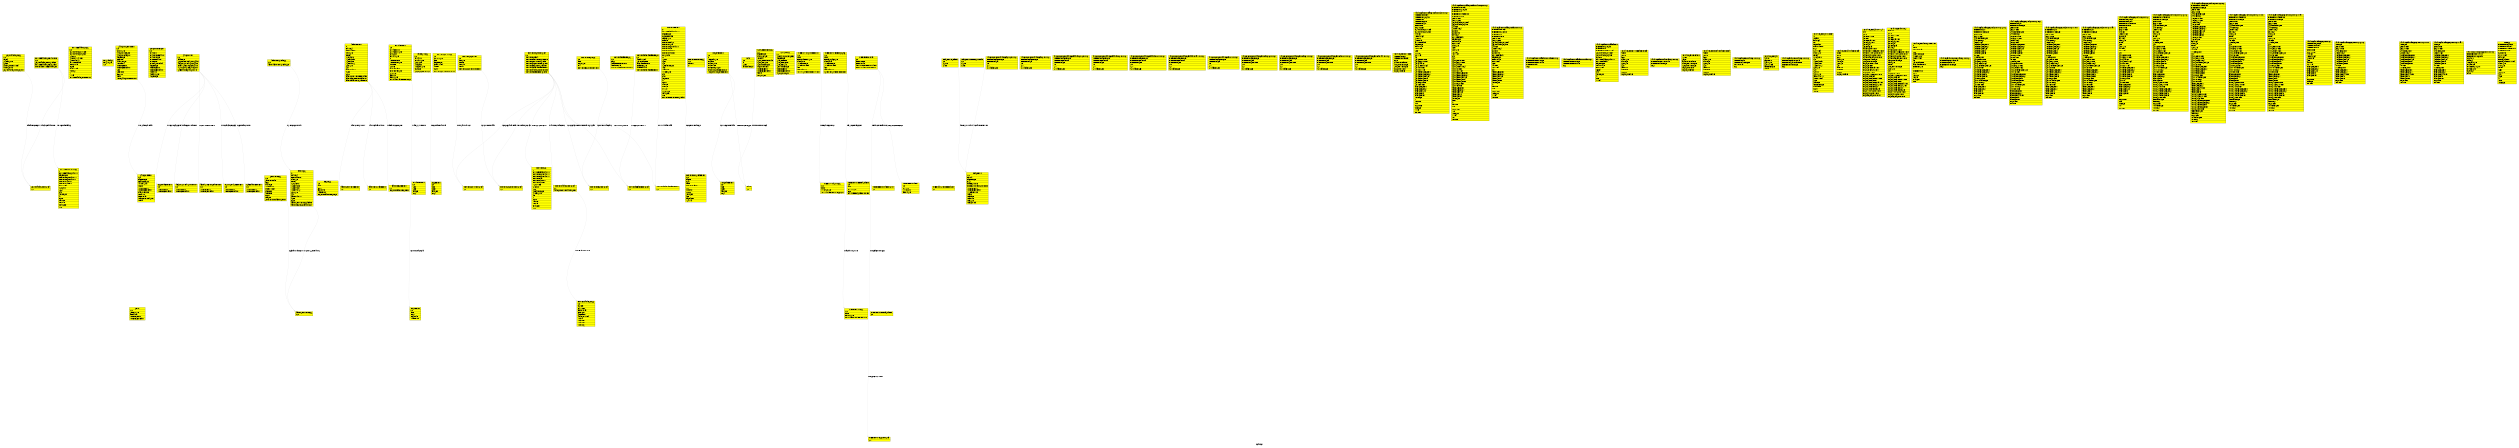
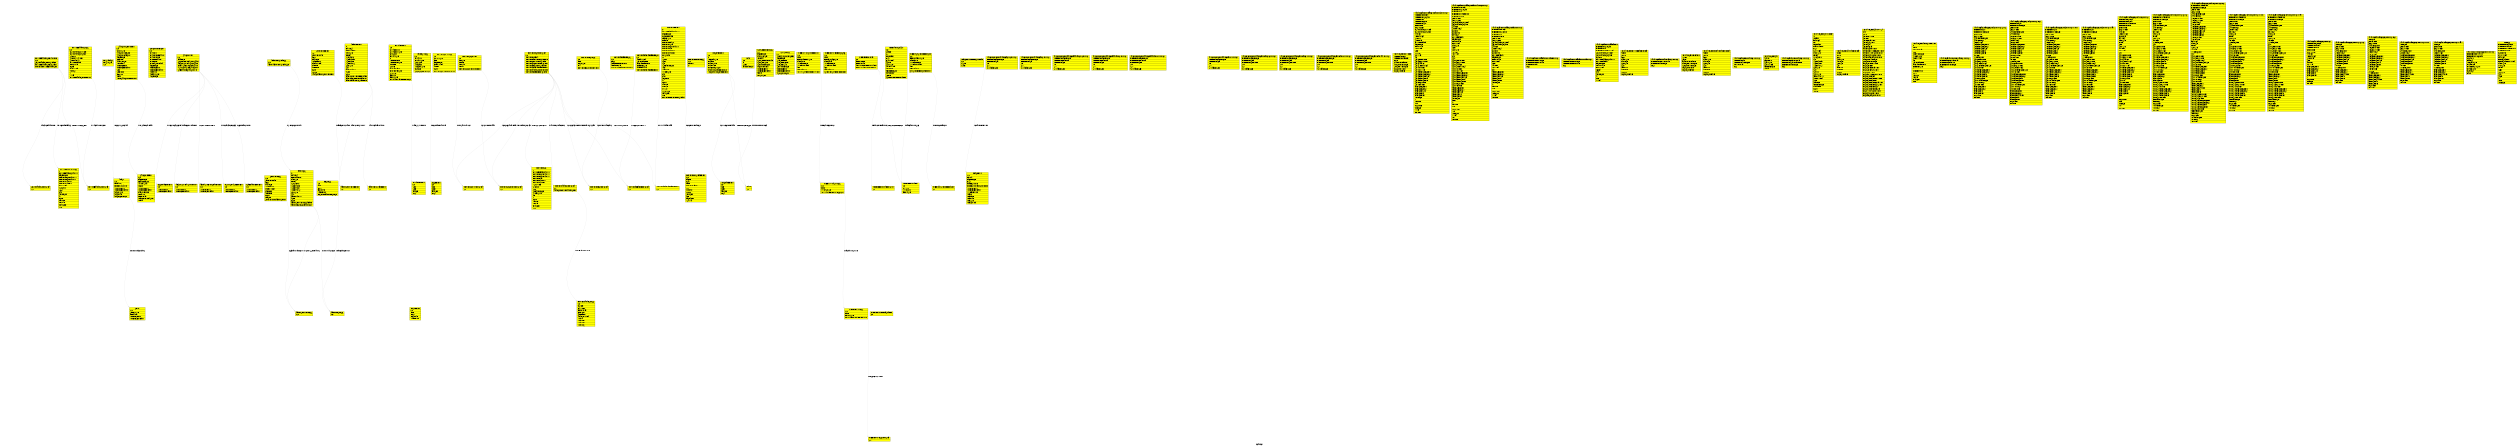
(14, 63) -> none
none -> (323, 63)
none -> (896, 63)
none -> (920, 63)
(950, 63) -> none
(1187, 63) -> none
(1898, 63) -> none
none -> (2382, 63)
none -> (98, 188)
none -> (122, 188)
(399, 188) -> none
(858, 188) -> none
none -> (337, 314)
